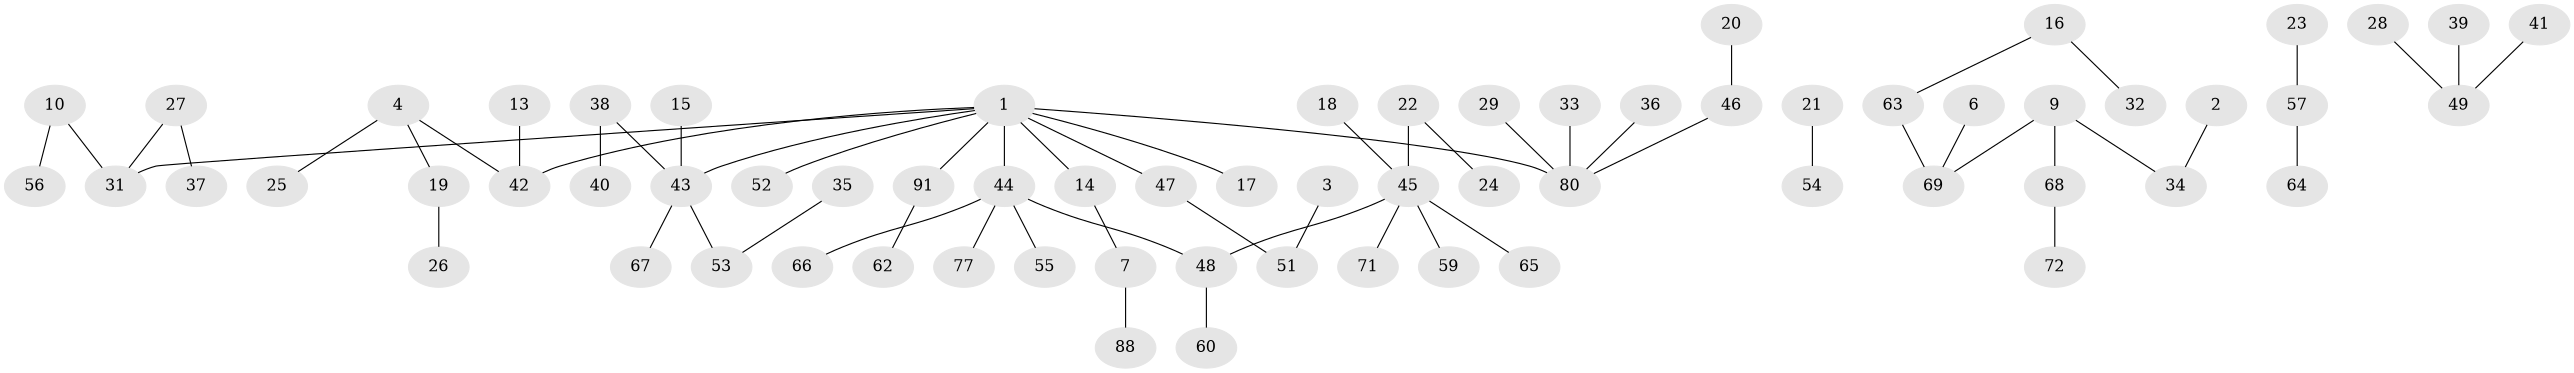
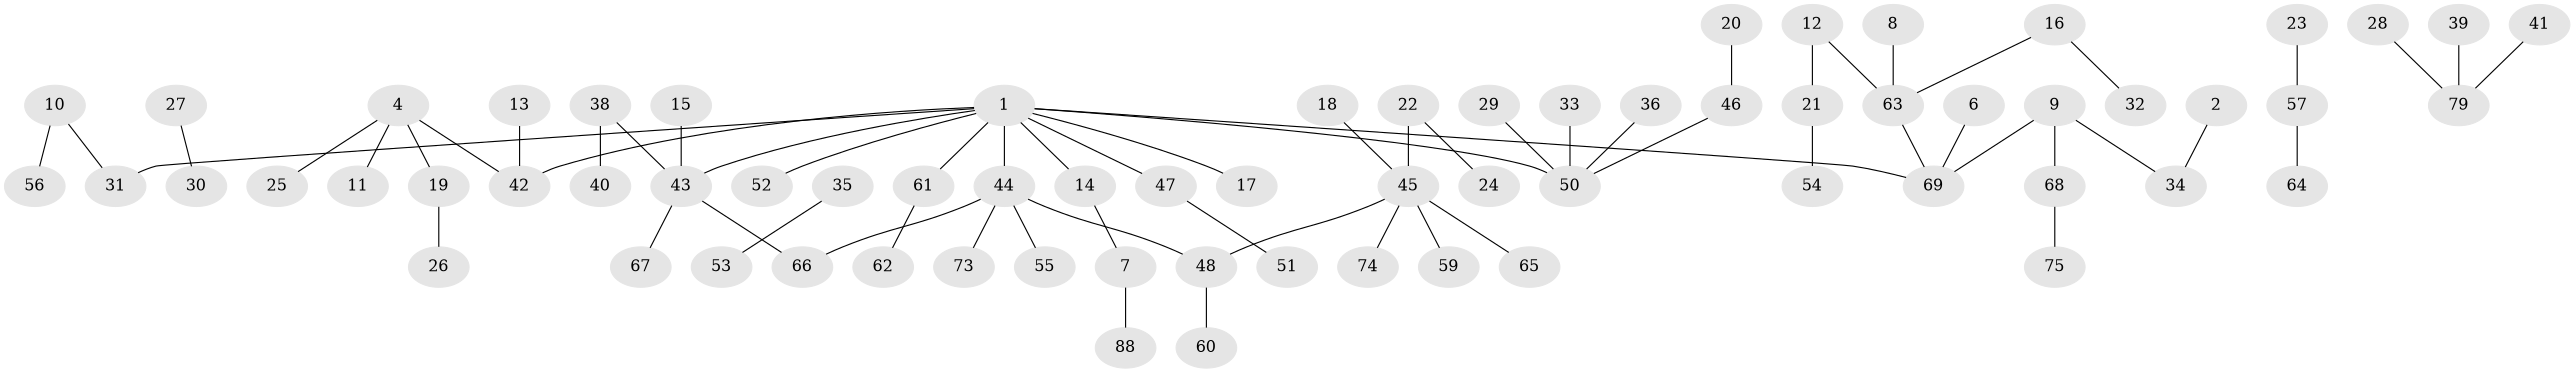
none -> (1812, 25)
none -> (1893, 25)
(2459, 105) -> (2459, 105)
none -> (1471, 139)
(146, 146) -> none
(196, 186) -> (196, 186)
none -> (358, 186)
(924, 186) -> (924, 186)
(1328, 186) -> none
(1570, 186) -> (1570, 186)
(701, 227) -> (742, 227)
(964, 267) -> (964, 267)
(1368, 267) -> (1368, 267)
(2055, 267) -> (2055, 267)
